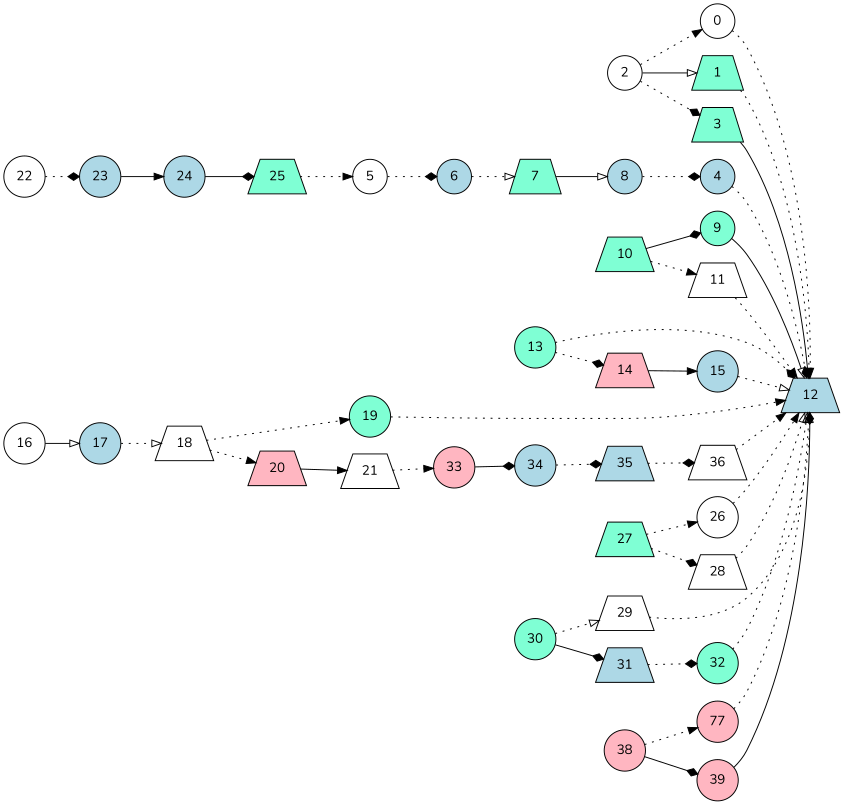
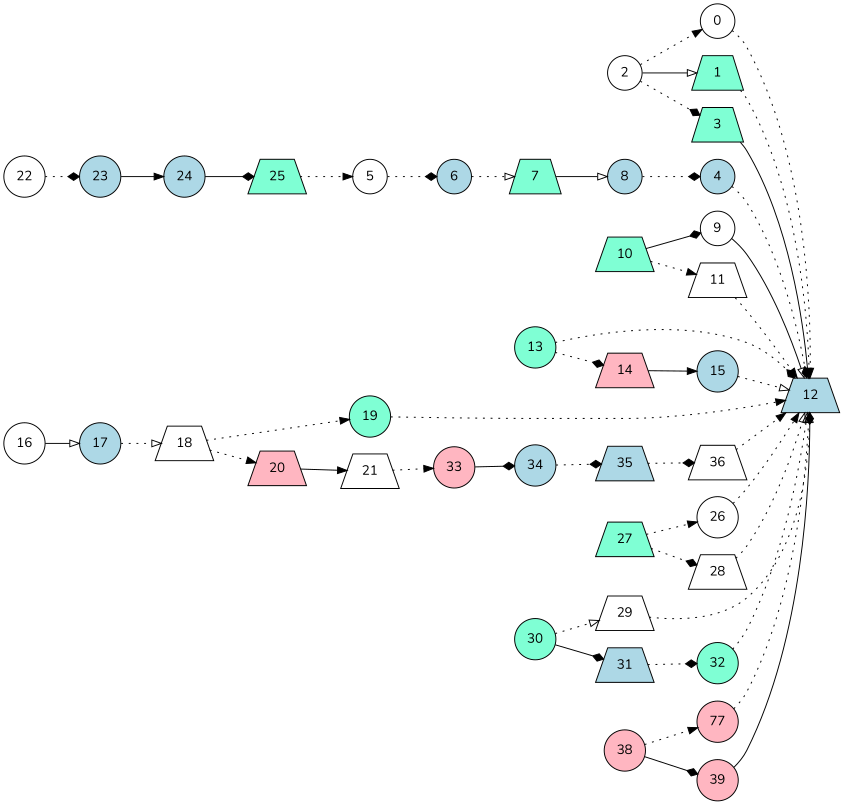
(718, 228) -> (718, 228)
